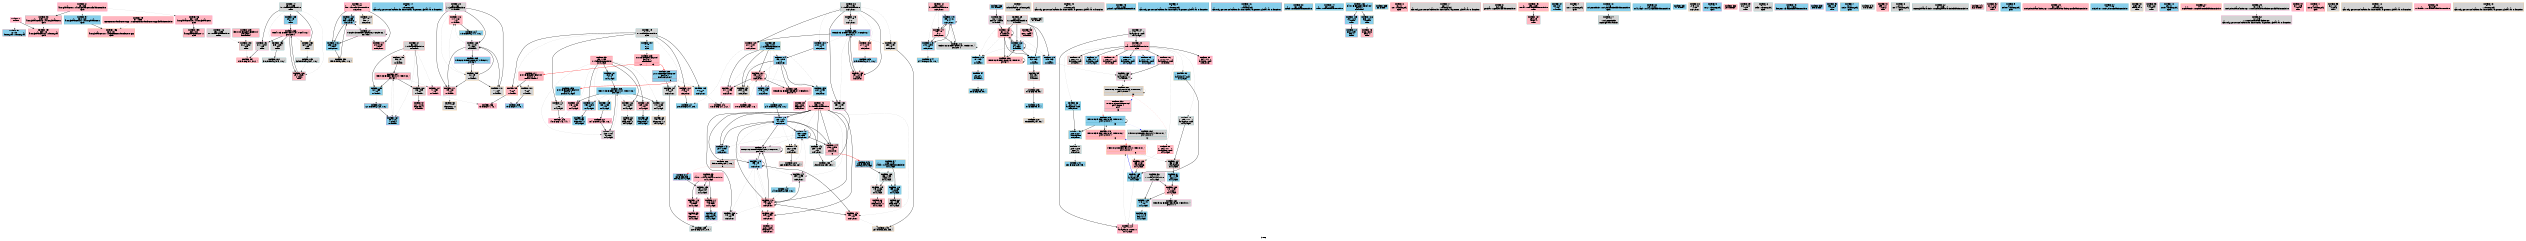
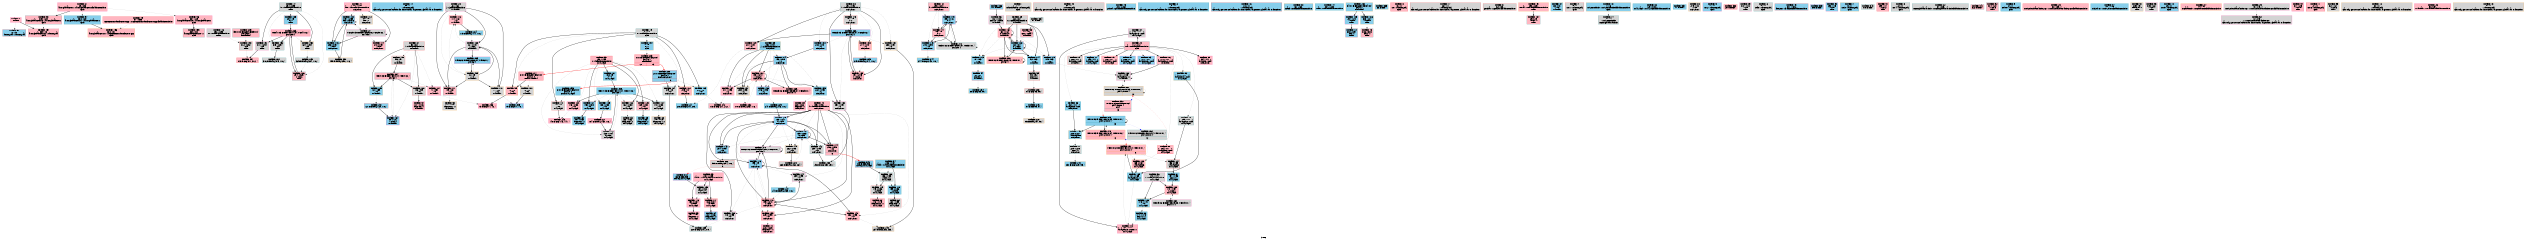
(1136, 39) -> (1138, 40)
(805, 155) -> (809, 142)
(1129, 163) -> (1129, 163)
